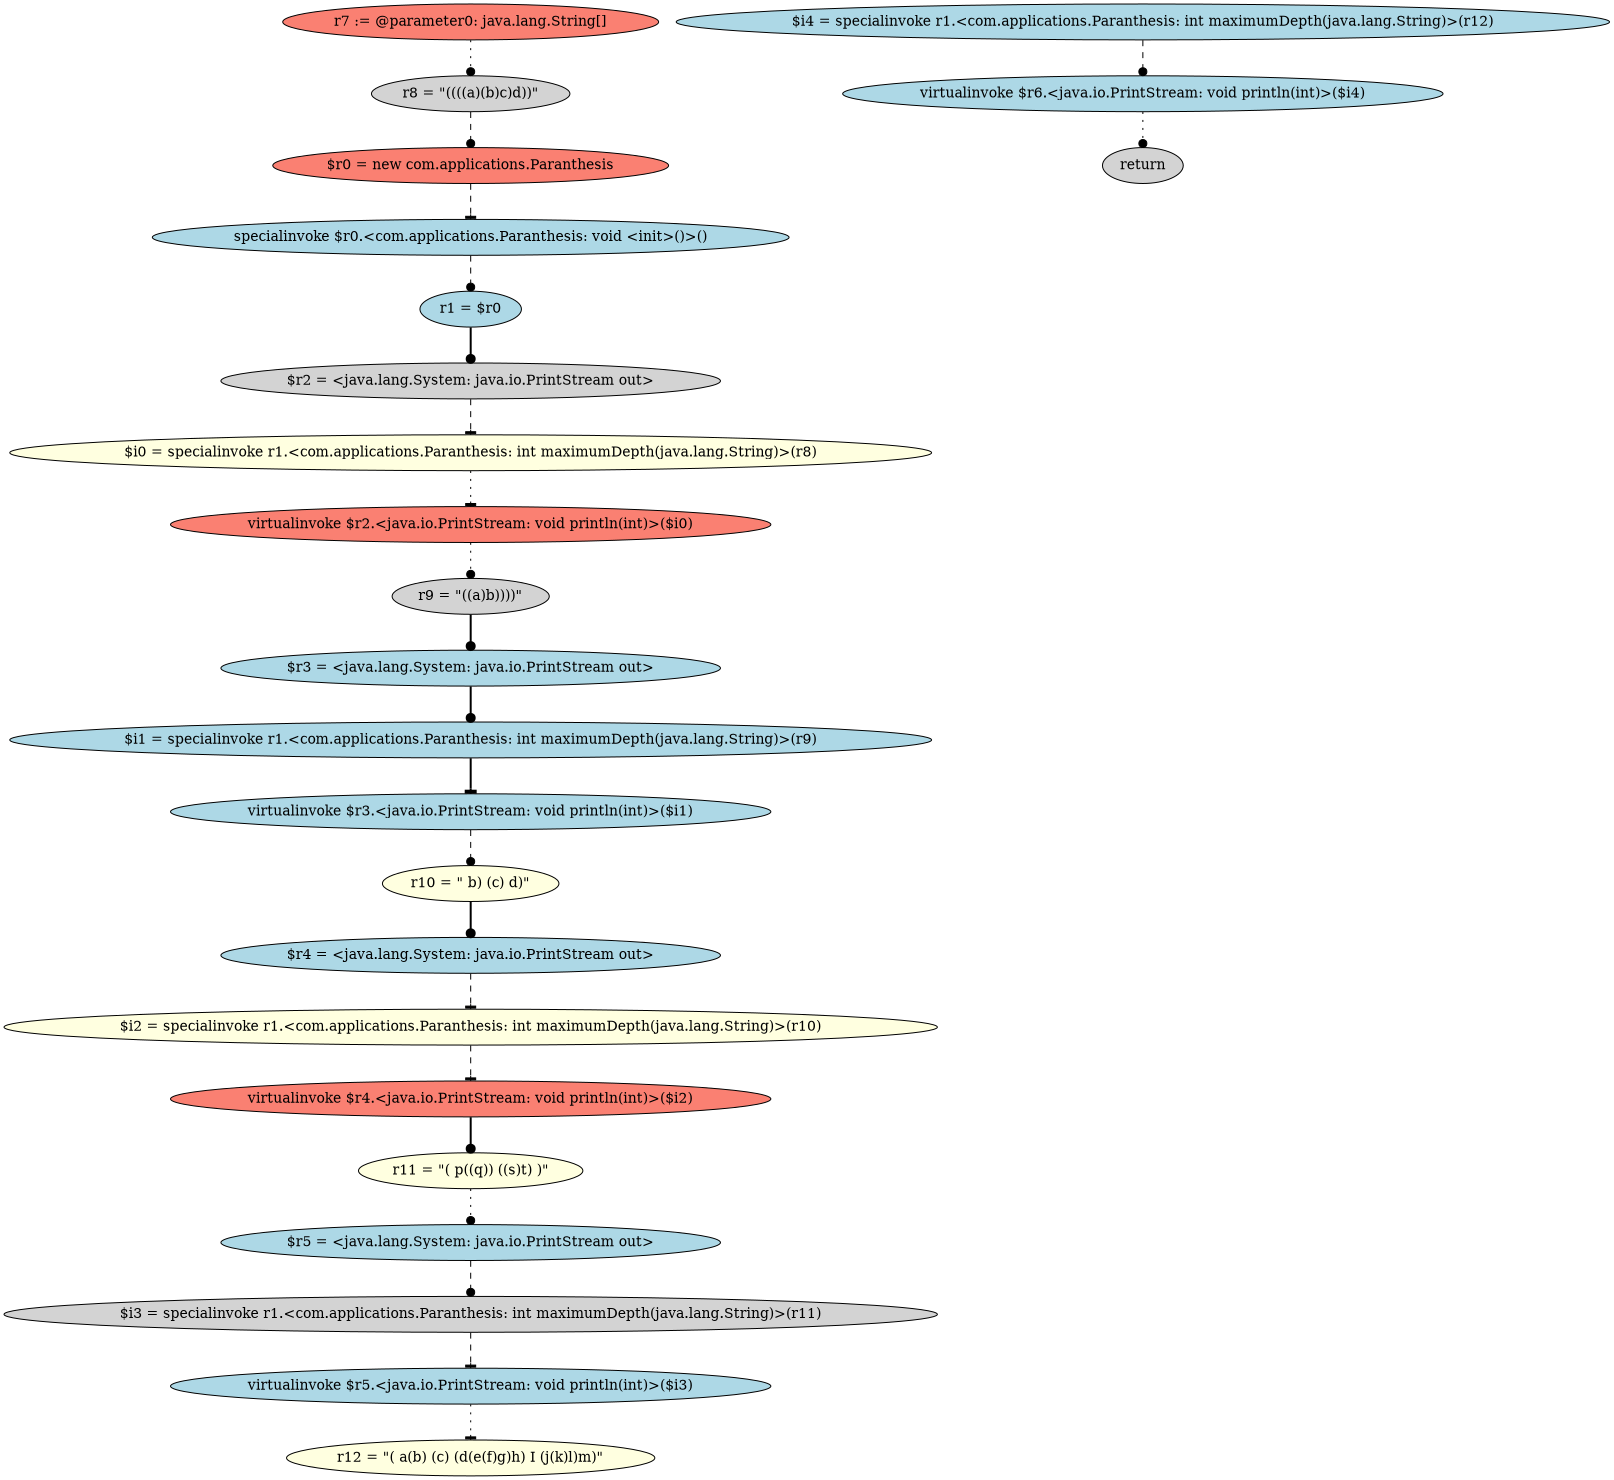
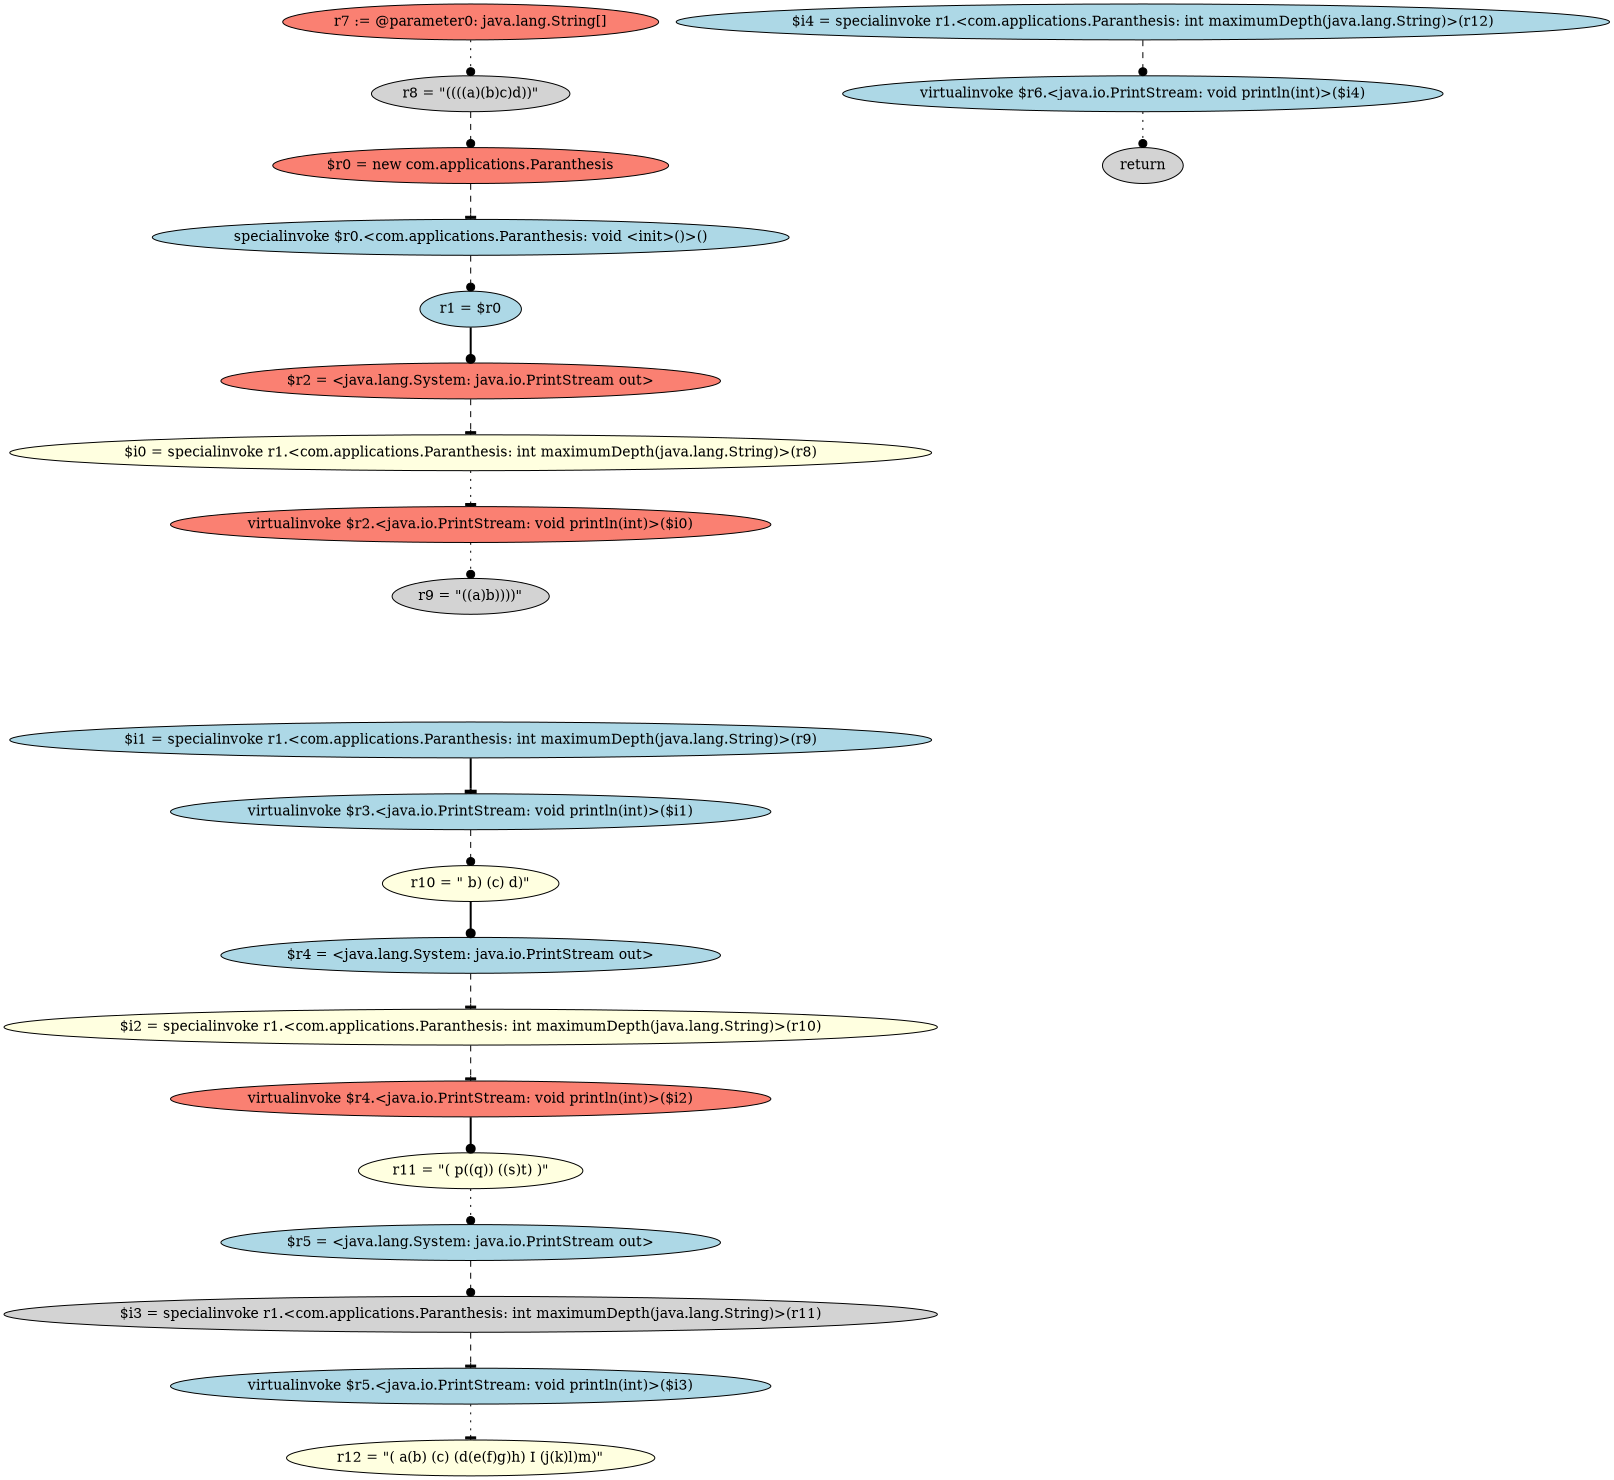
(471, 381) -> (471, 381)
(471, 668) -> none
